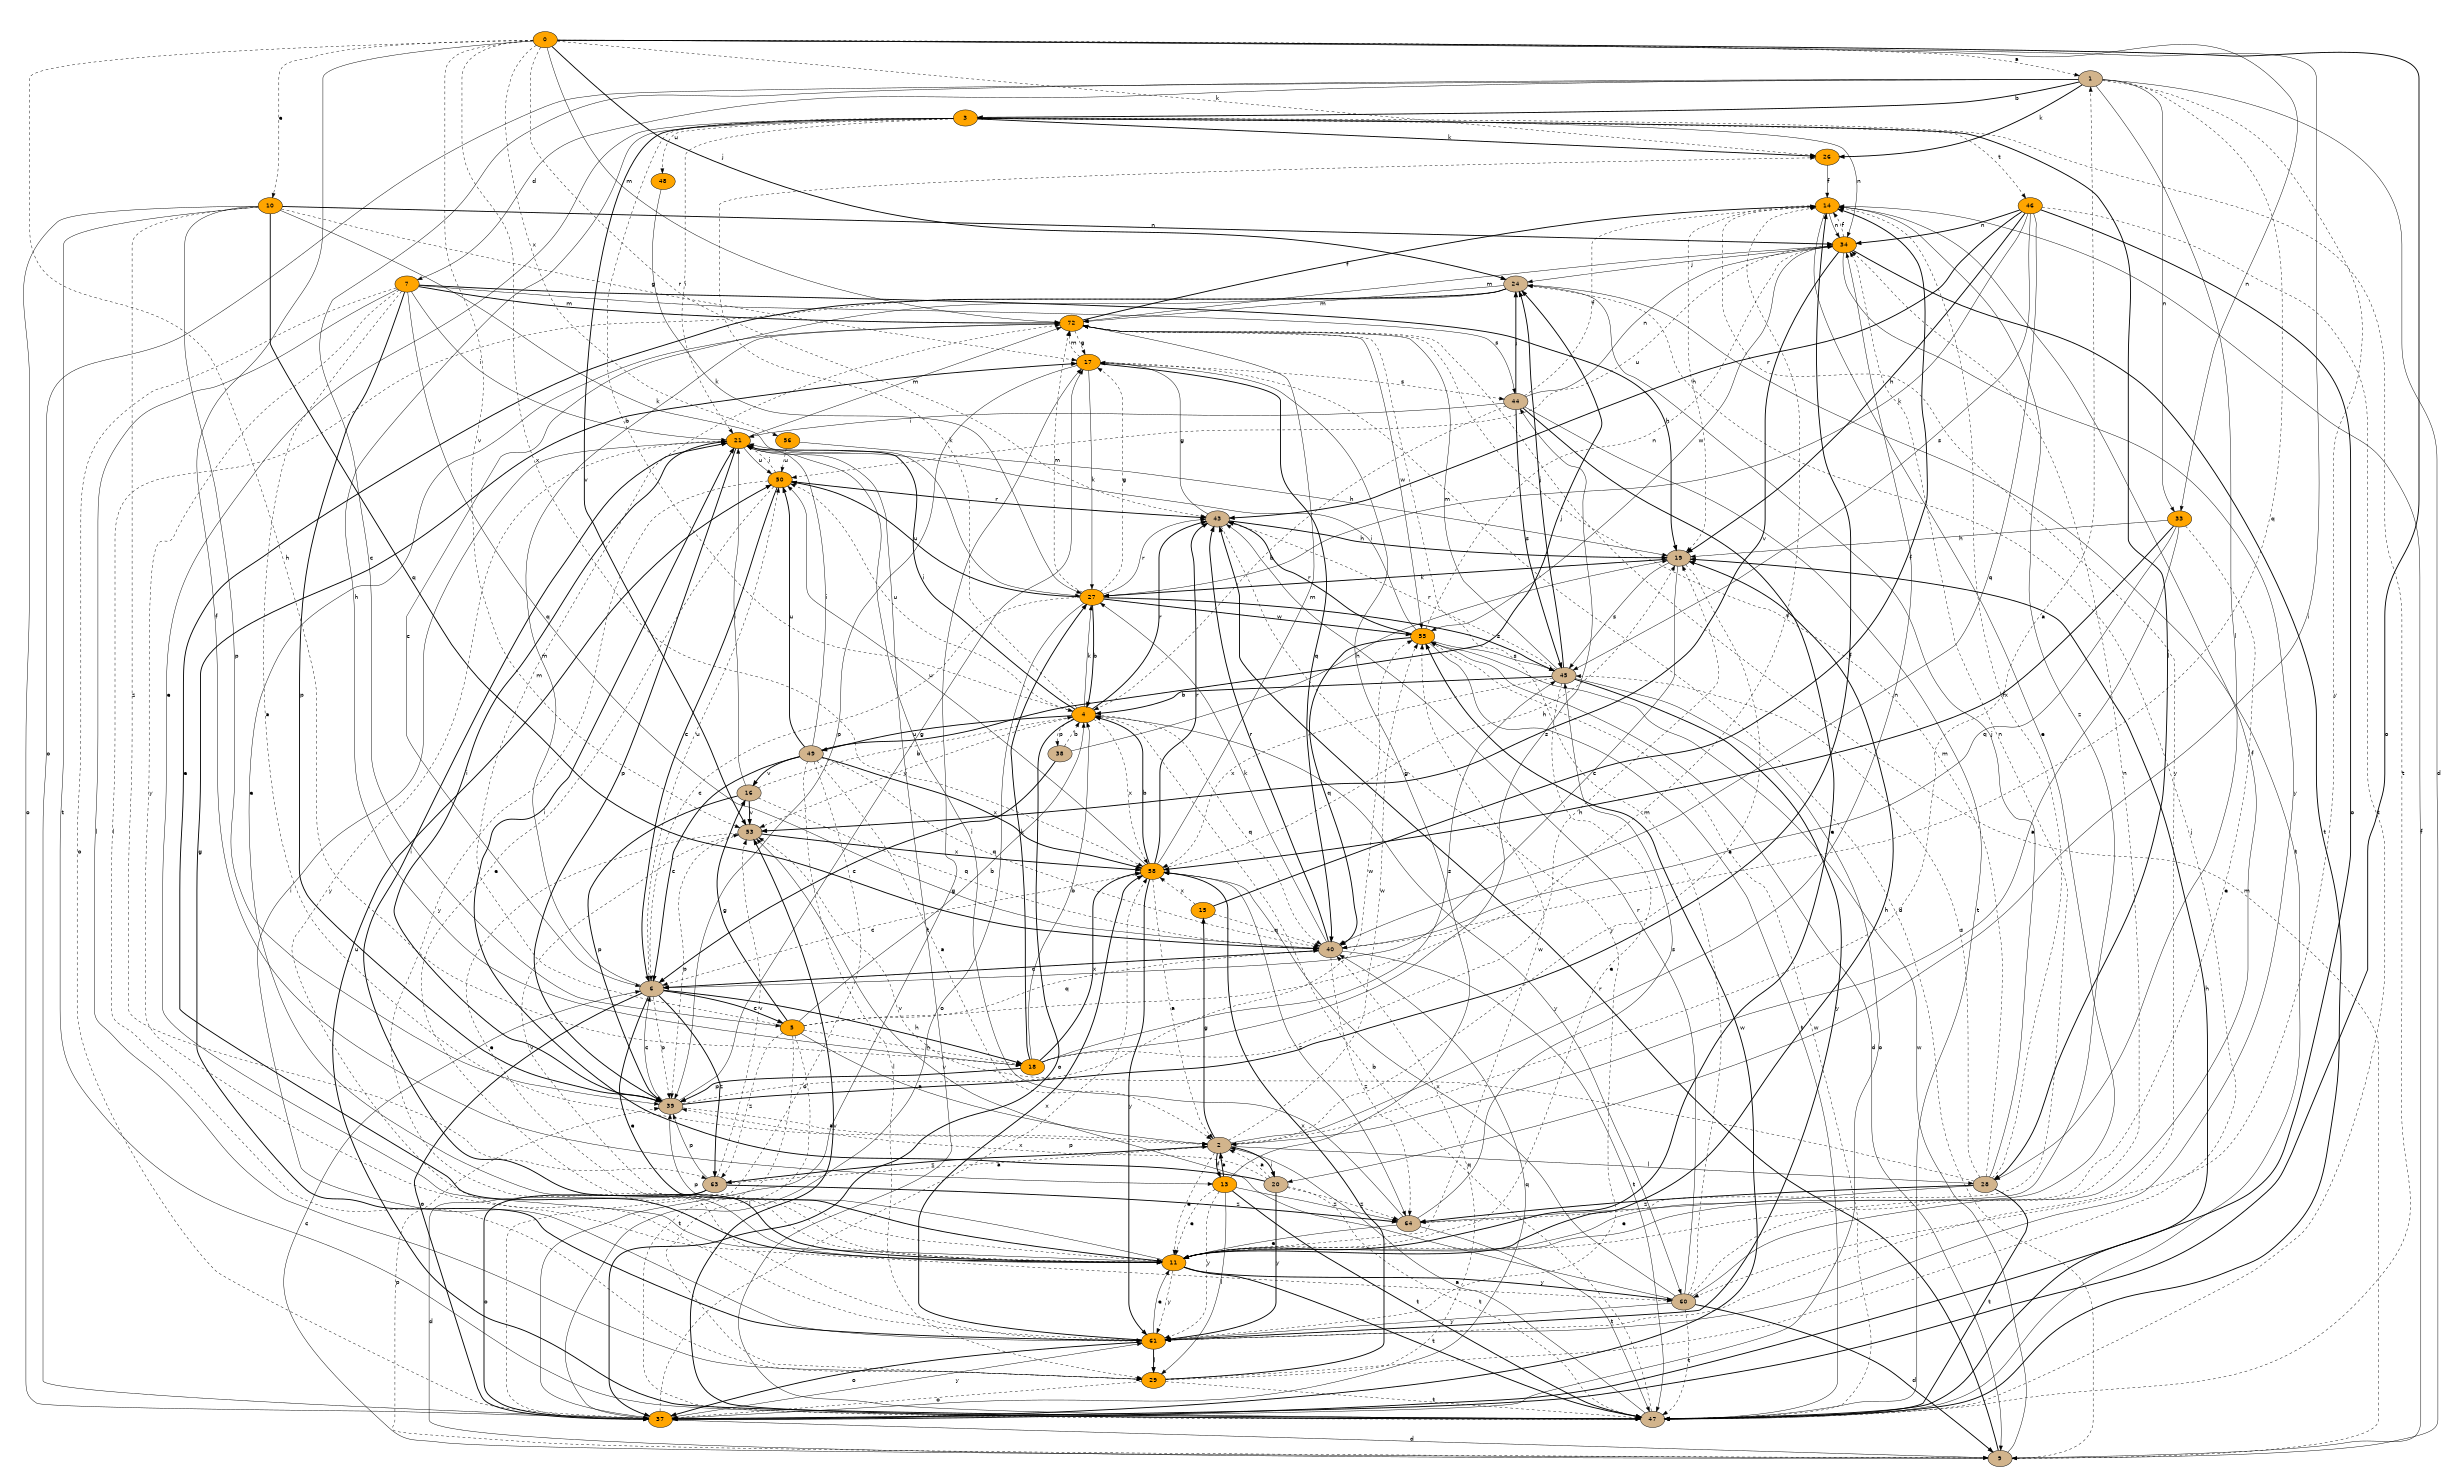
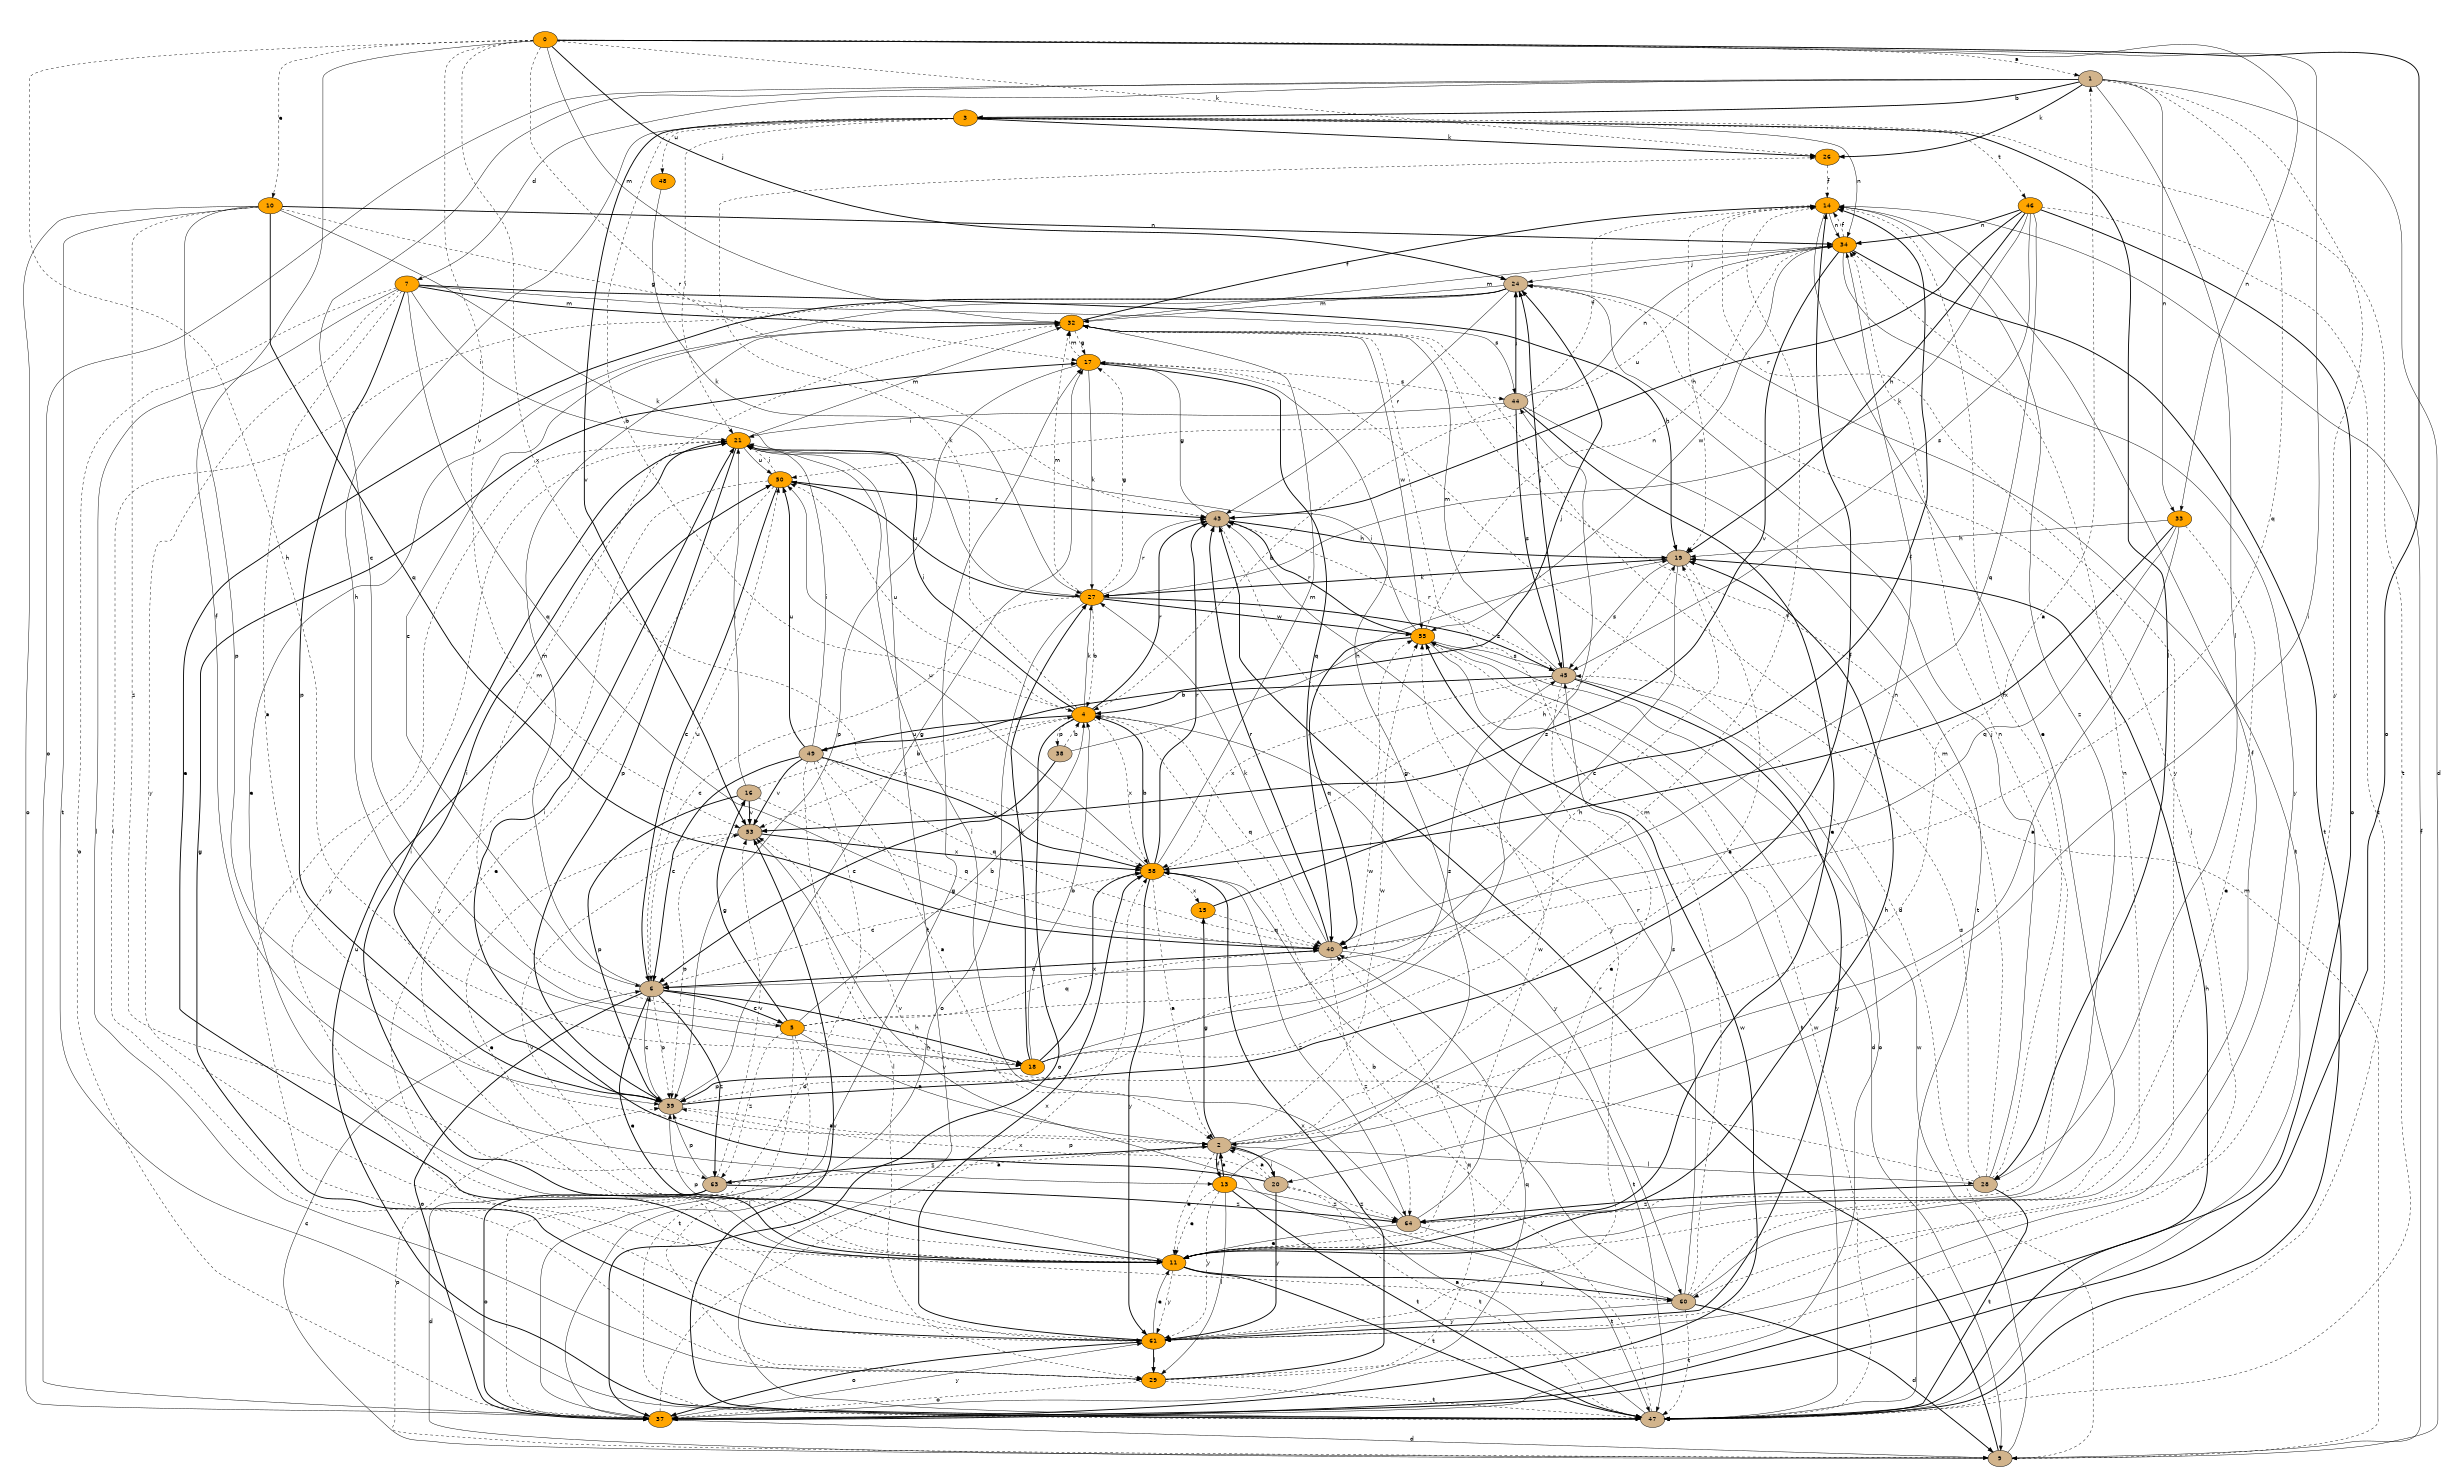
(1827, 179) -> (1827, 179)
(1072, 323) -> (1072, 323)
none -> (1370, 416)
(788, 441) -> none
(1093, 654) -> (1093, 654)
(769, 769) -> (776, 787)
(164, 841) -> none
(1179, 892) -> (1182, 884)
(285, 1108) -> (285, 1108)
(1600, 1225) -> none
